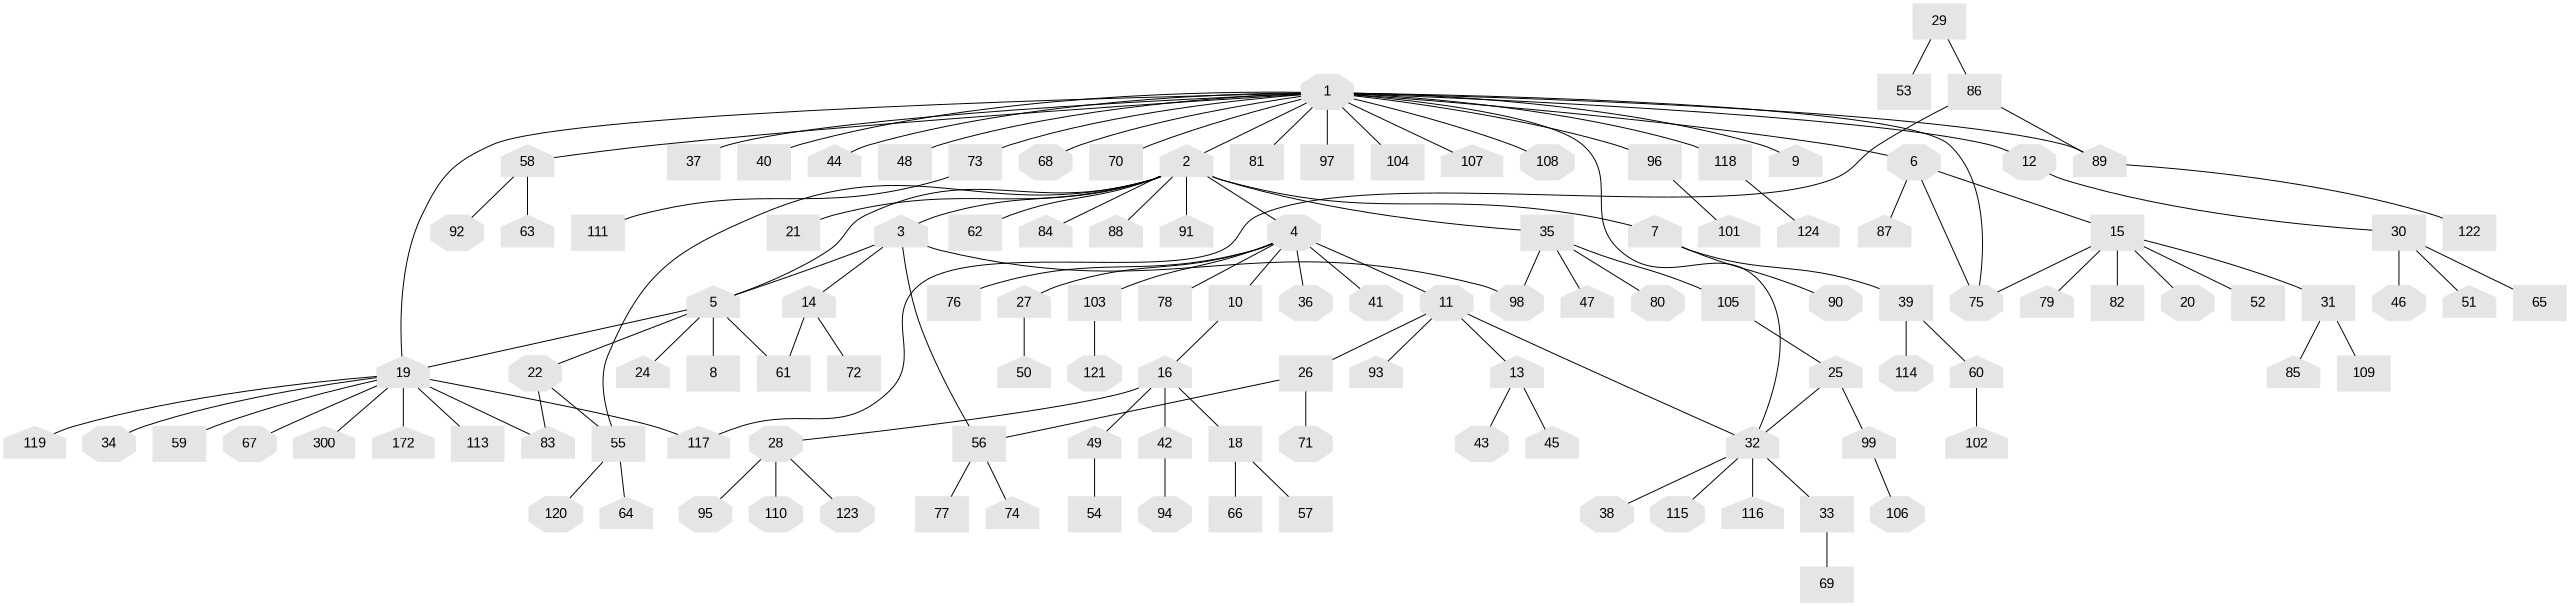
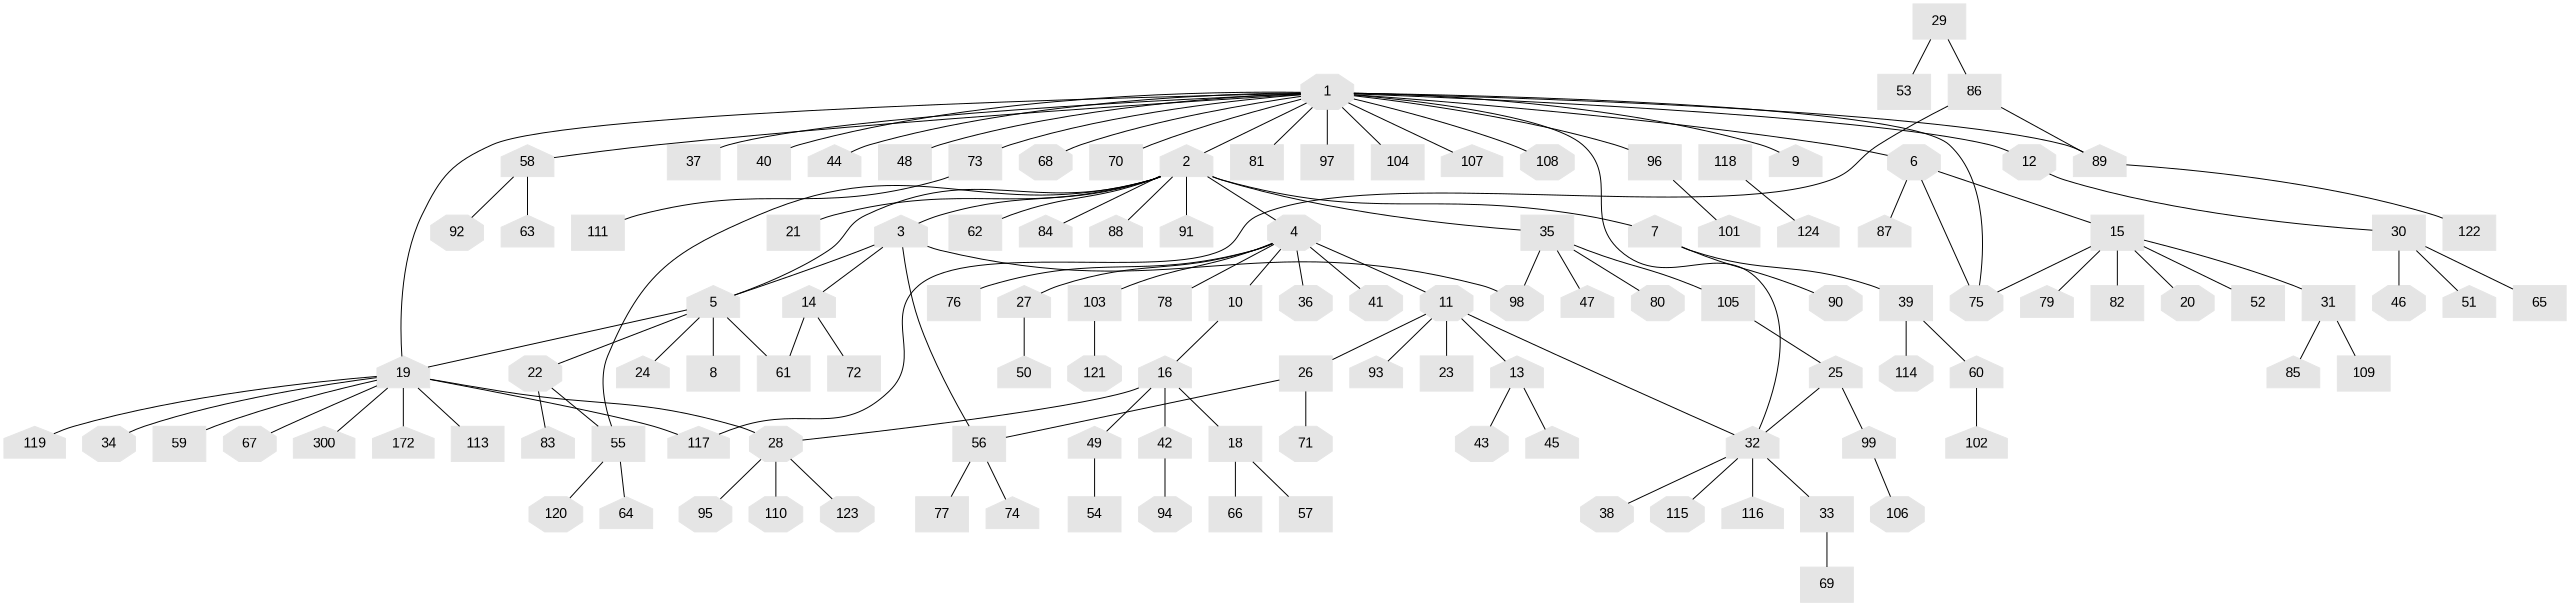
(1597, 122) -> none
none -> (1447, 374)
(480, 411) -> (593, 402)
